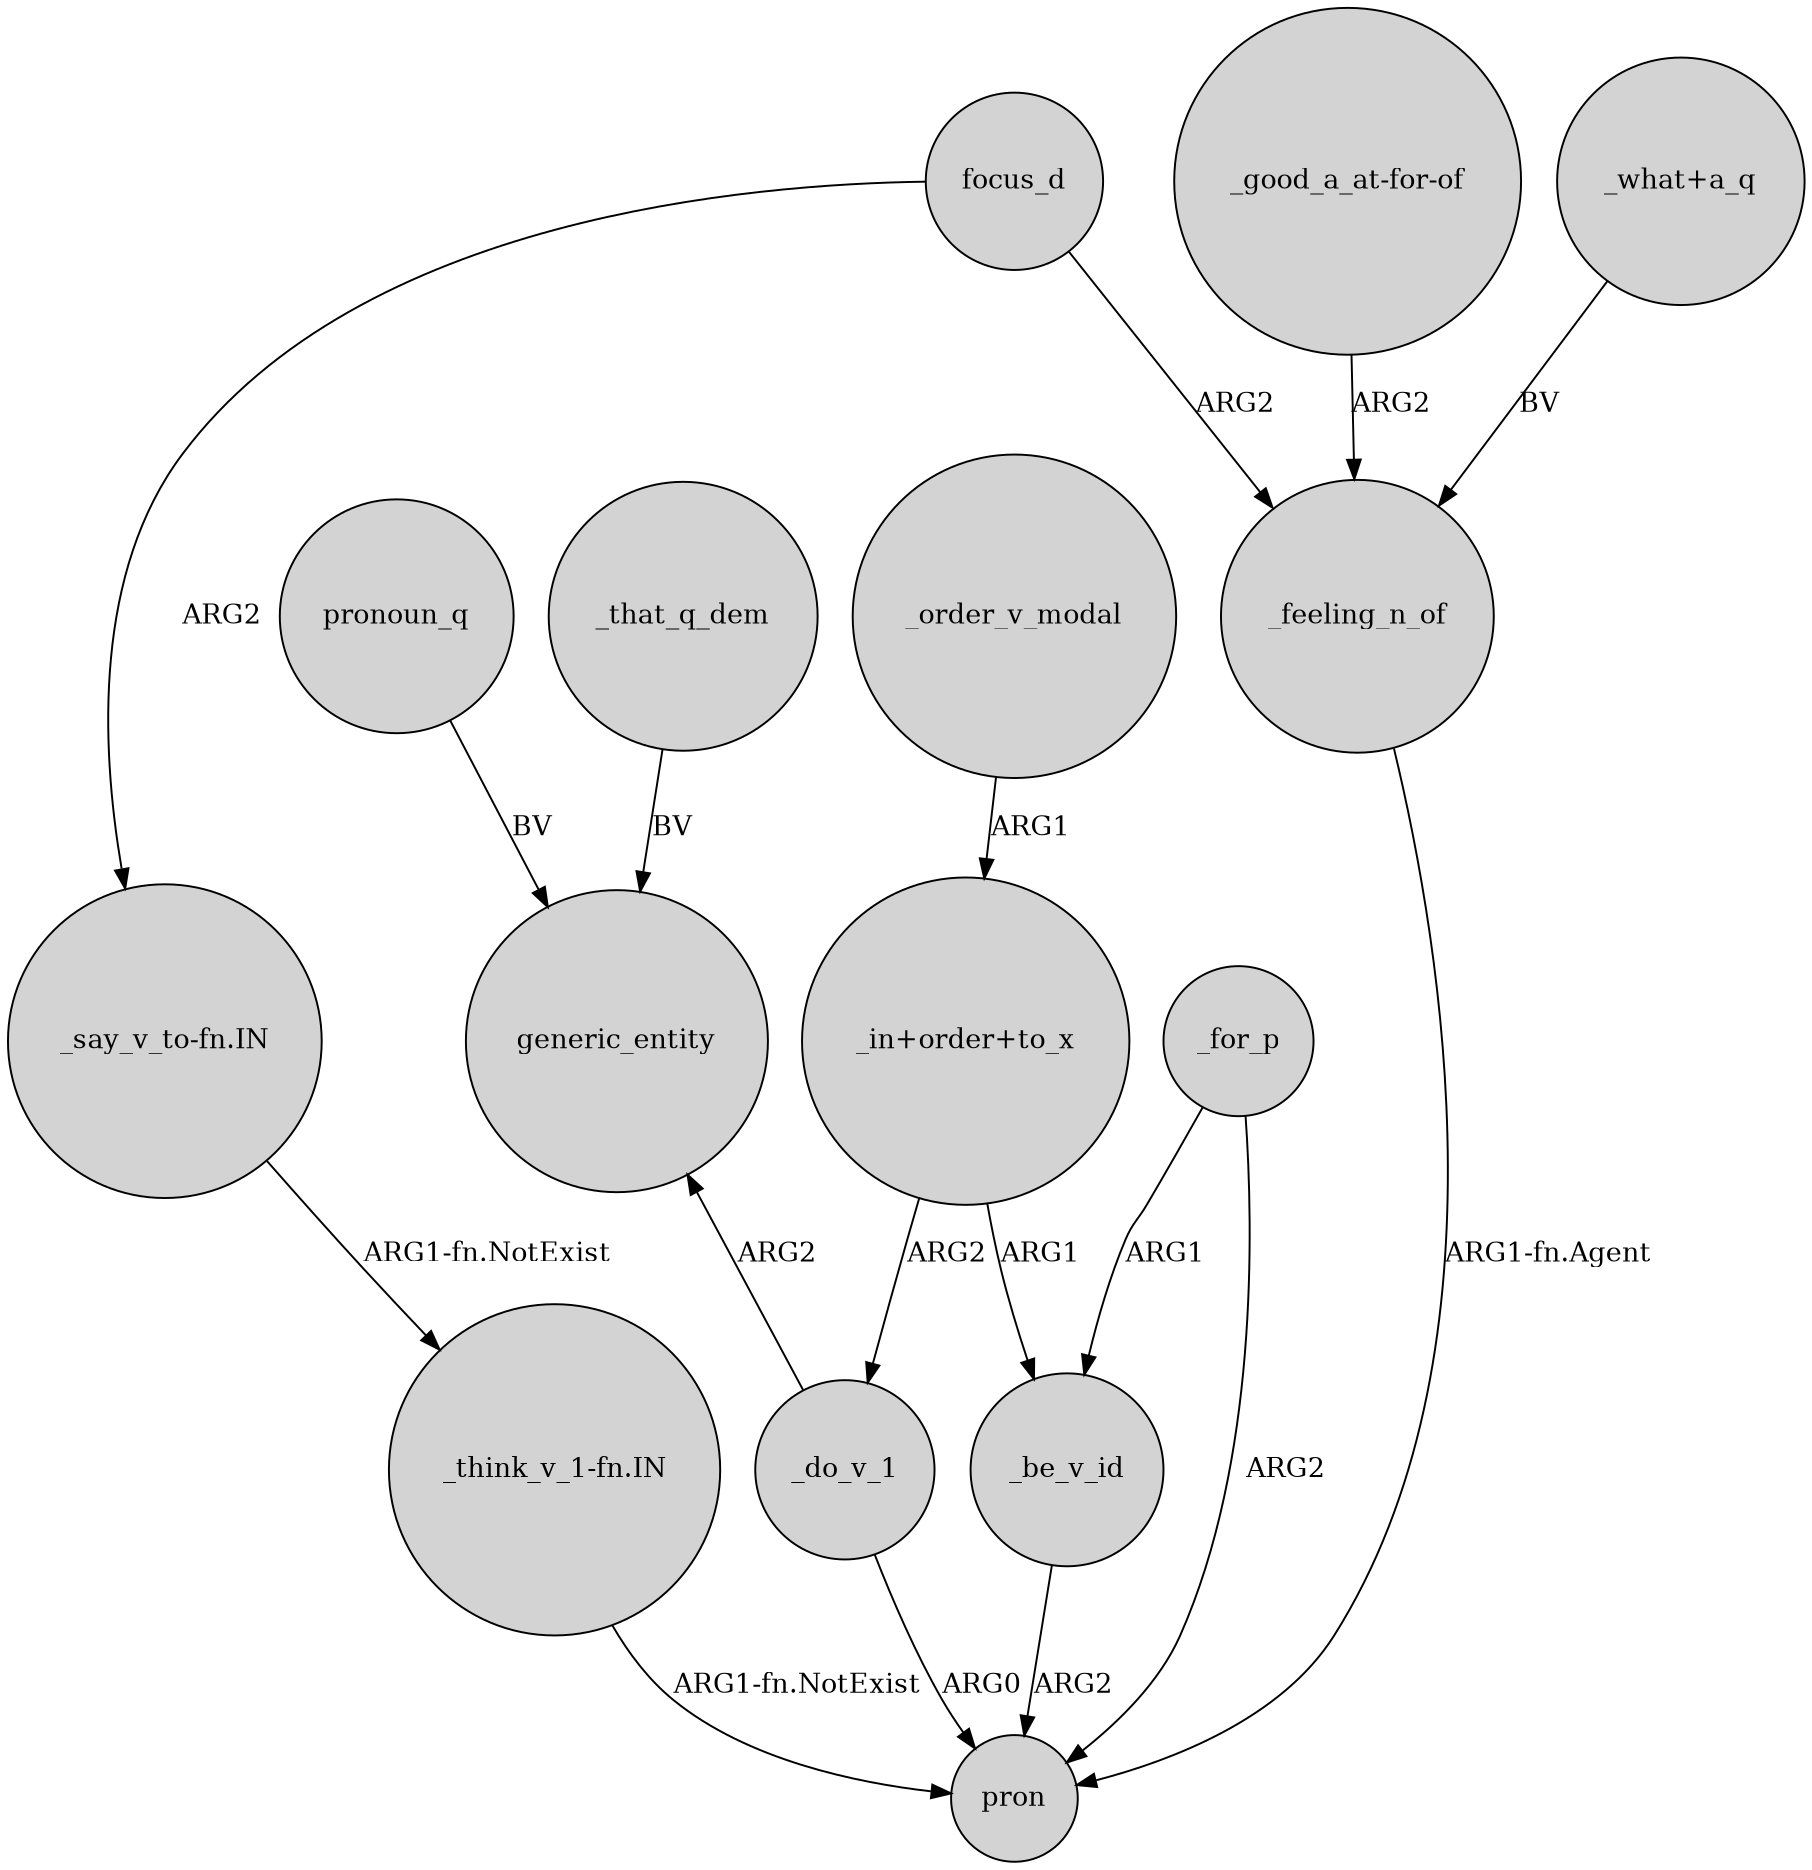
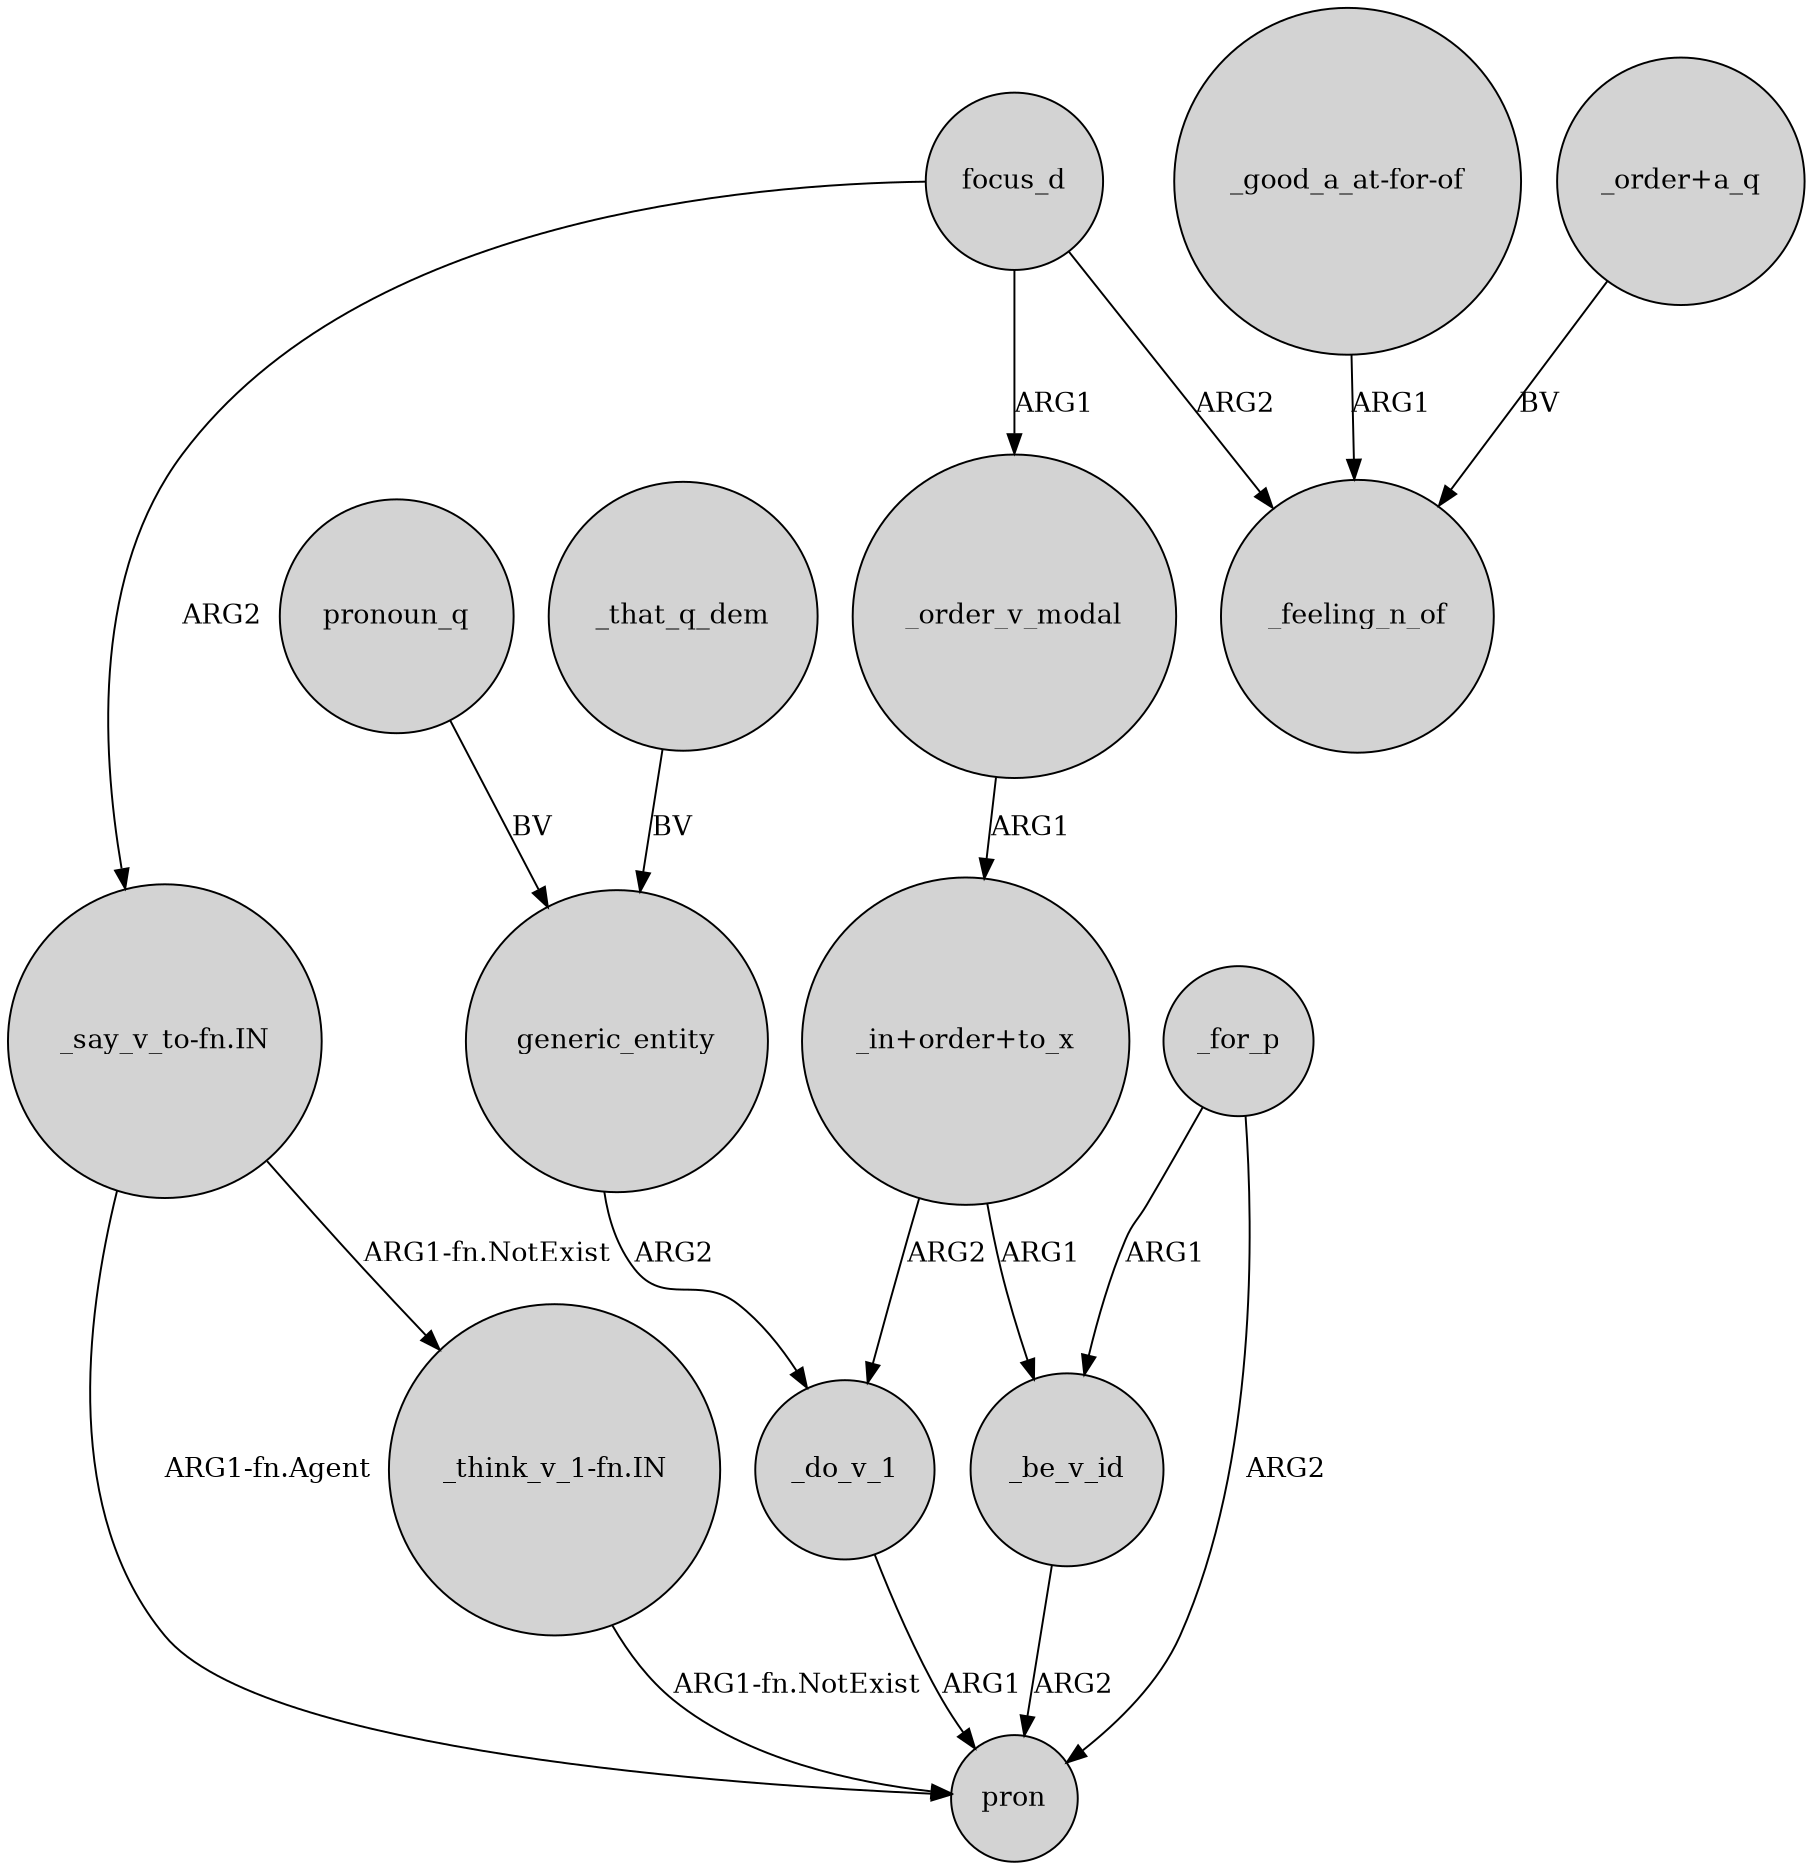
(1681, 181) -> (1681, 181)
none -> (1014, 352)
(1391, 404) -> (1391, 404)
(750, 1291) -> (687, 1290)
(1434, 1341) -> (310, 1712)
(982, 1685) -> (982, 1685)
